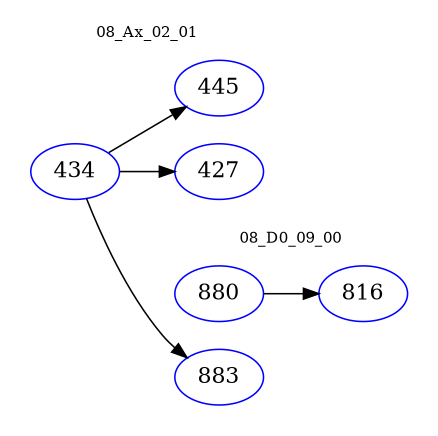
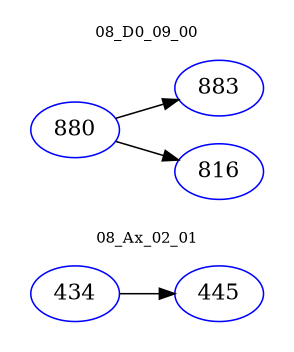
(219, 172) -> none
(124, 278) -> (140, 111)
